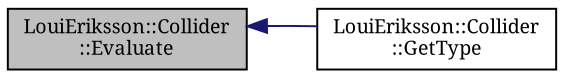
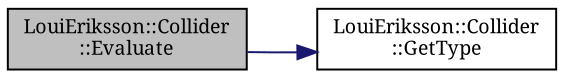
(292, 26) -> (272, 52)
